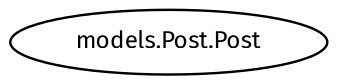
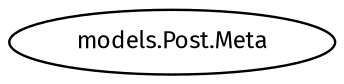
(169, 42) -> (172, 42)
